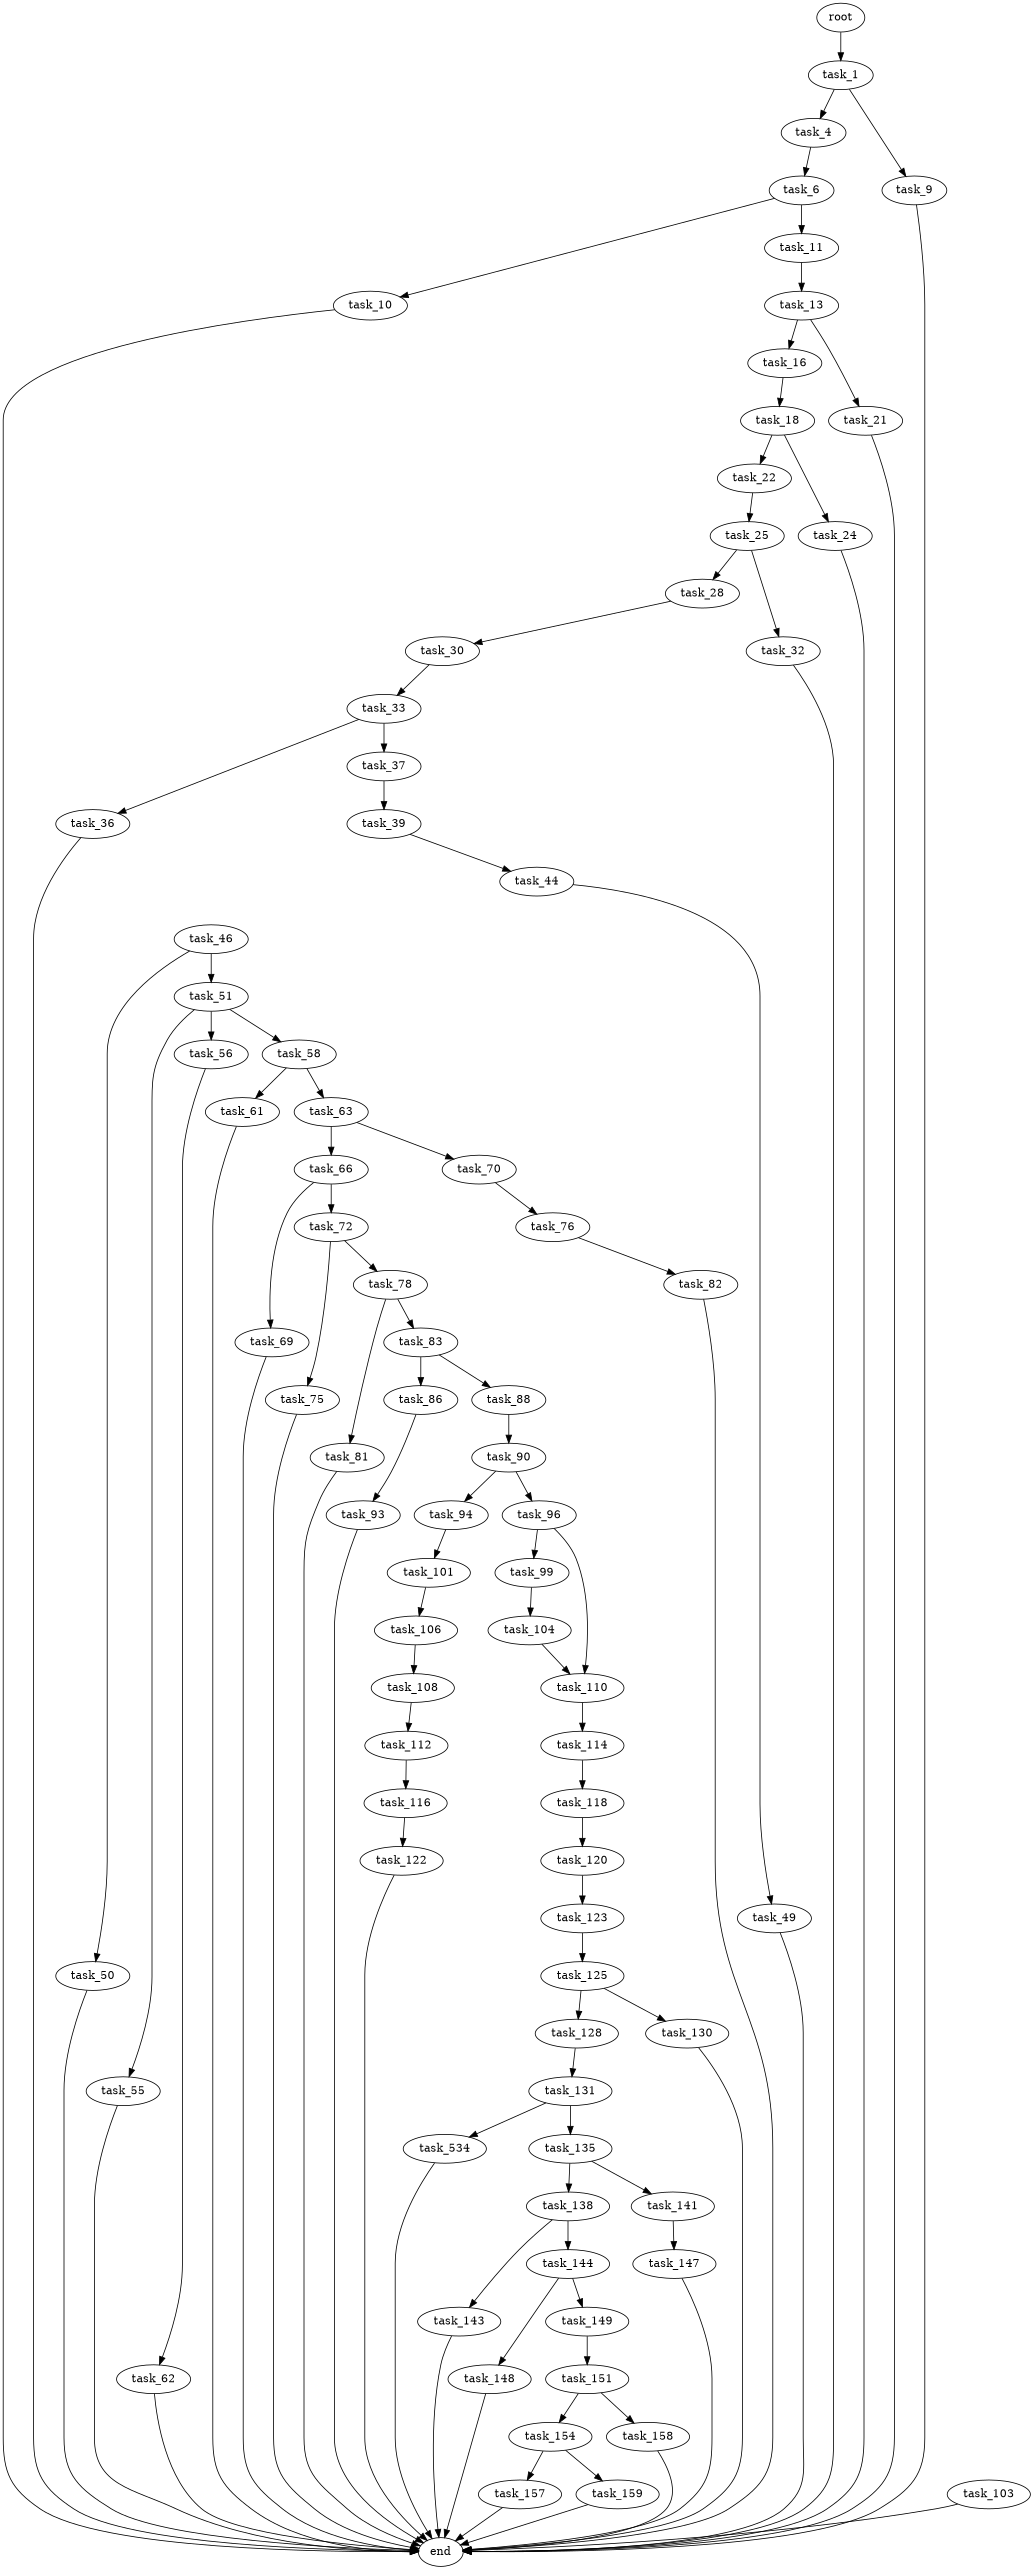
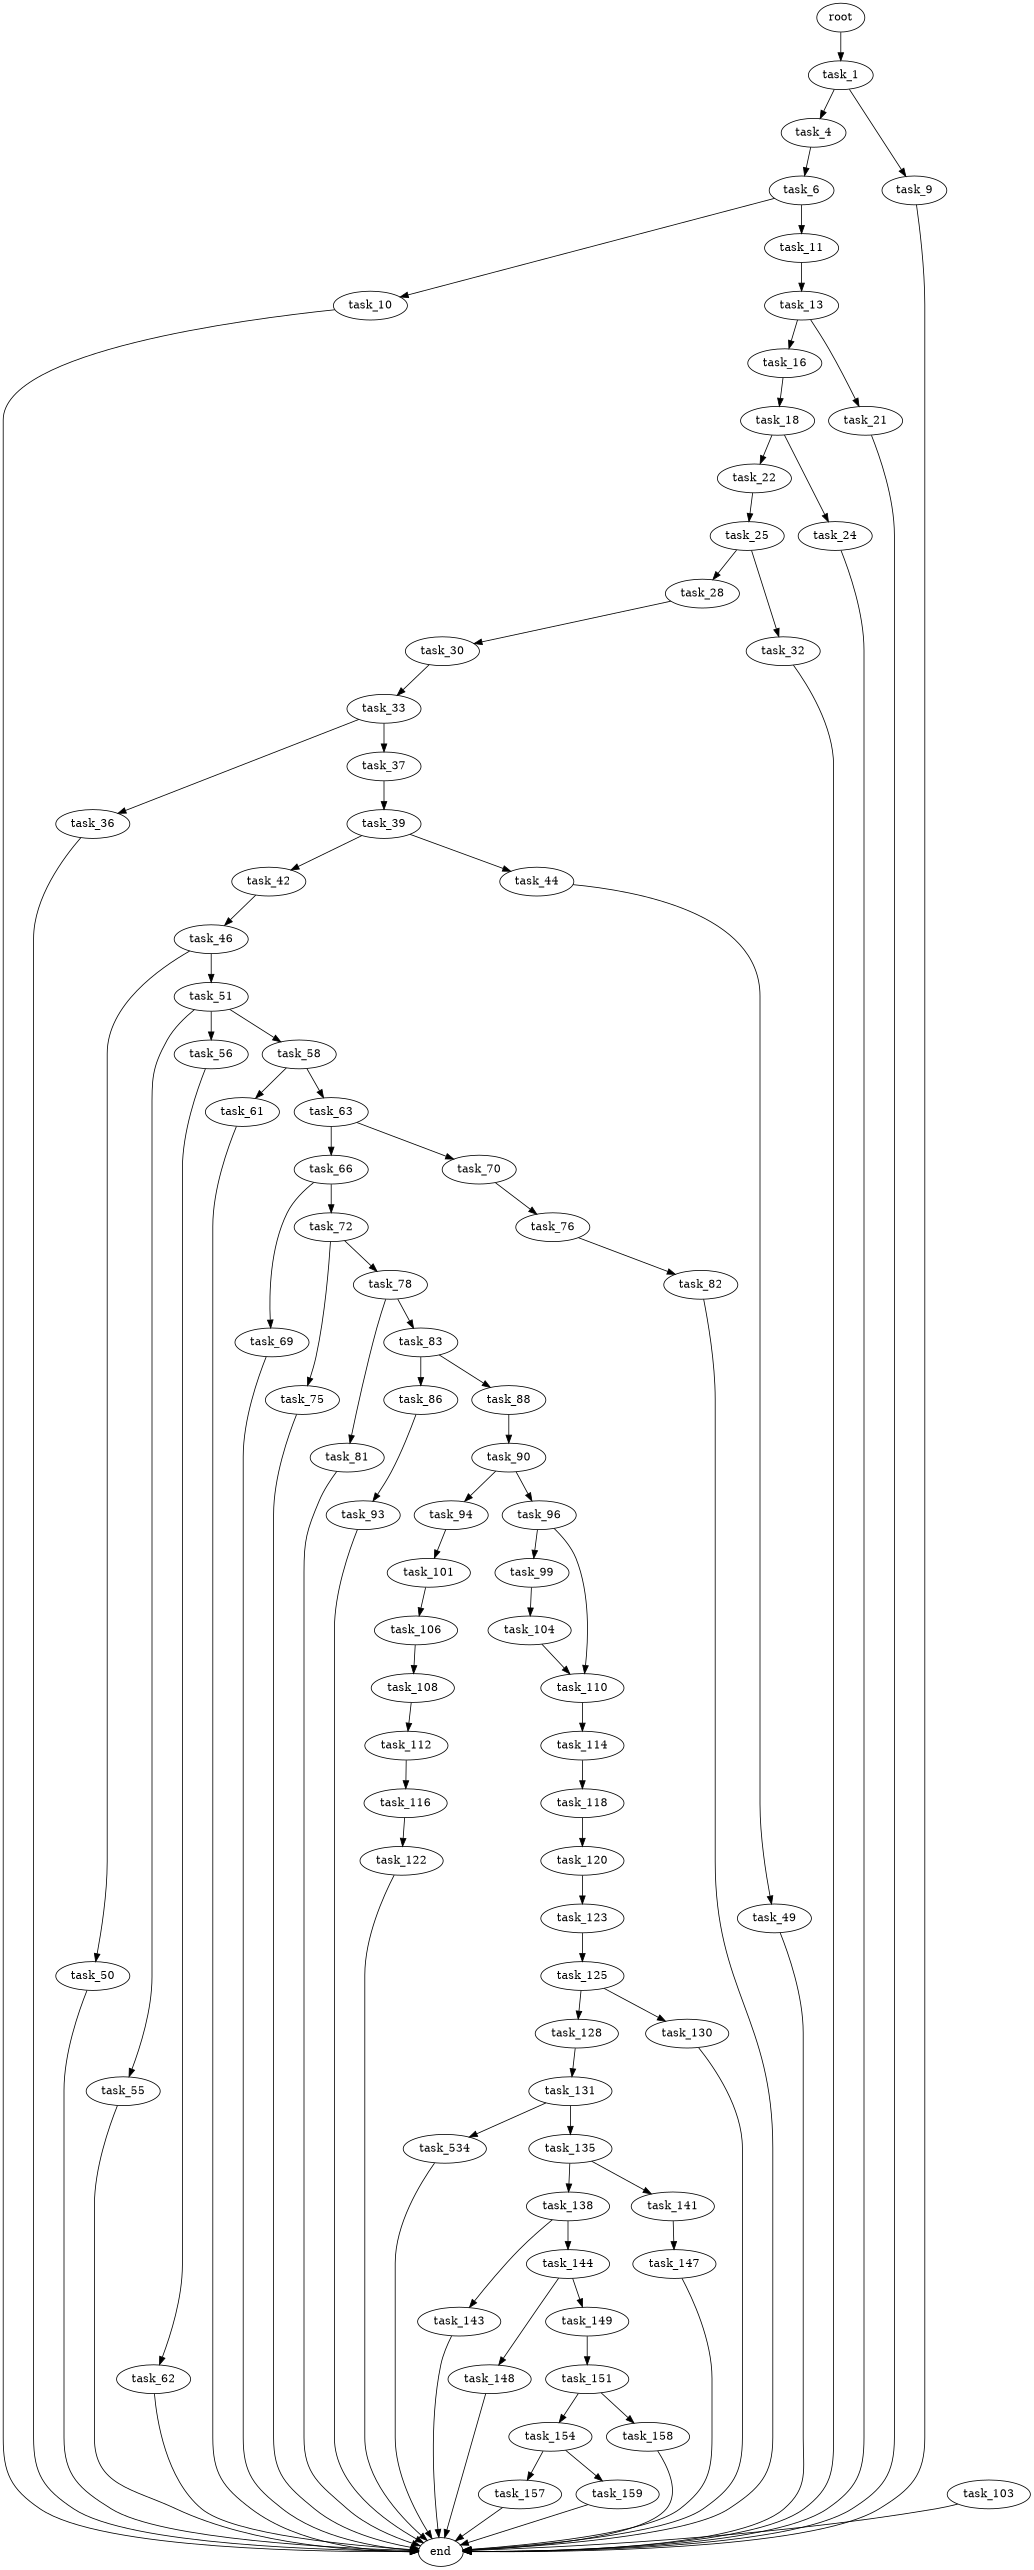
none -> (269, 882)
